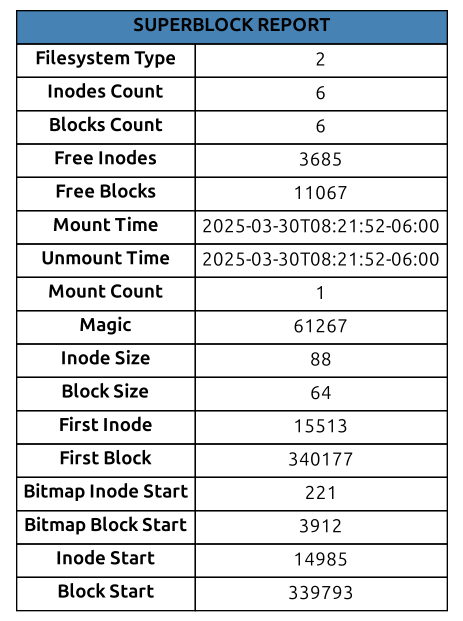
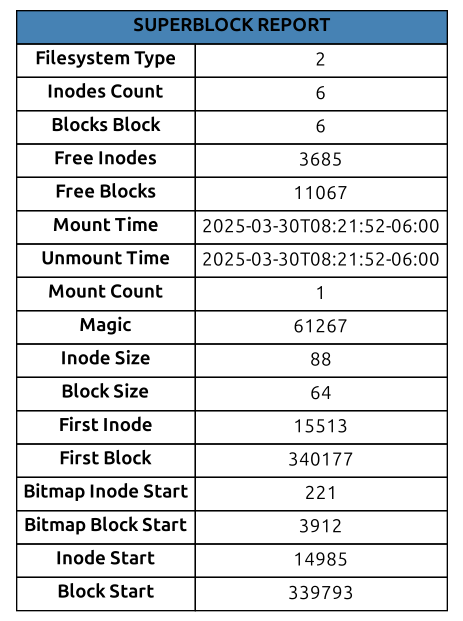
(106, 125) -> (106, 125)
